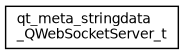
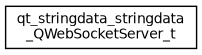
(92, 27) -> (101, 27)
